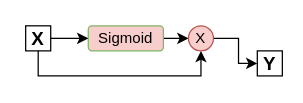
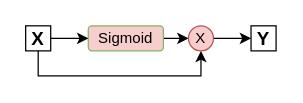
(269, 63) -> (263, 38)
